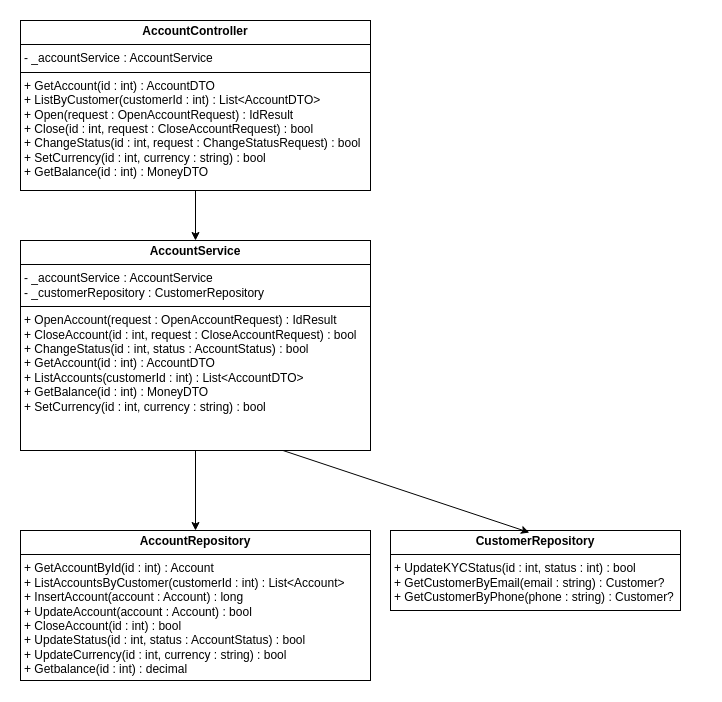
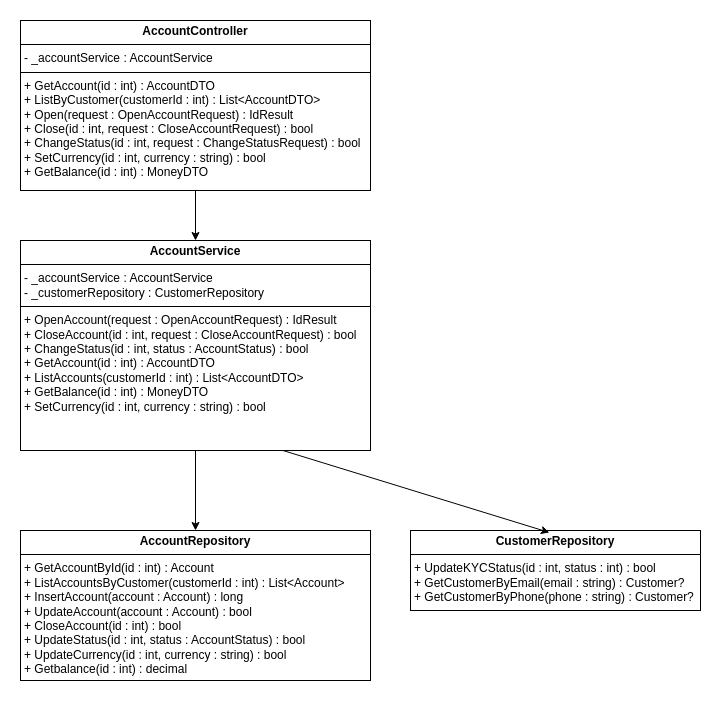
(536, 571) -> (556, 571)
